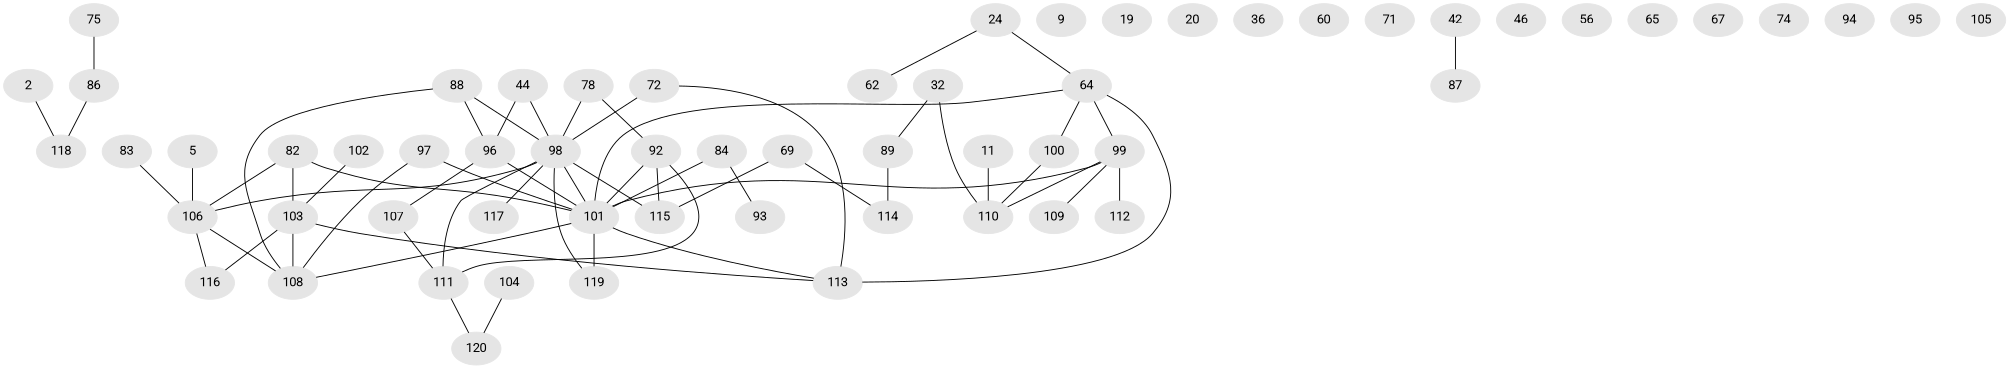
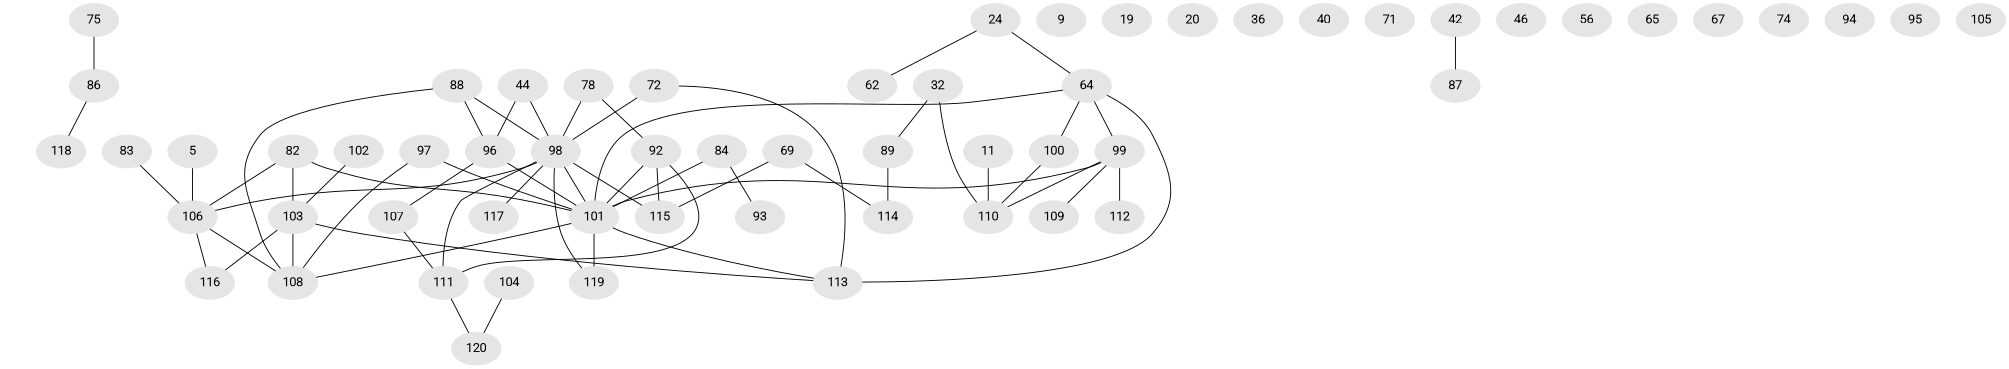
(1324, 20) -> (1324, 20)
(28, 86) -> none
